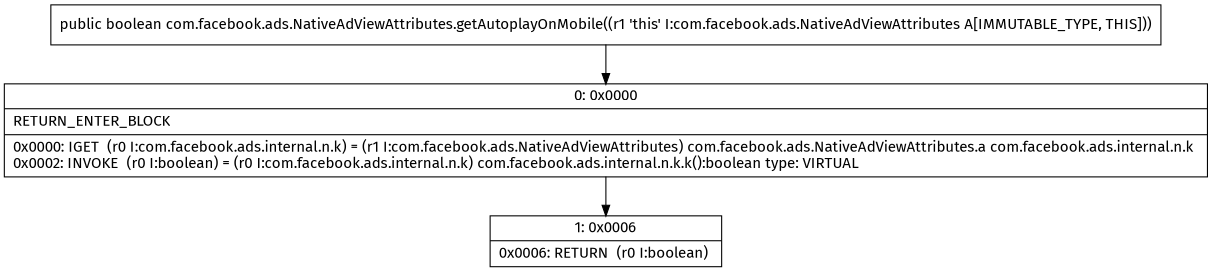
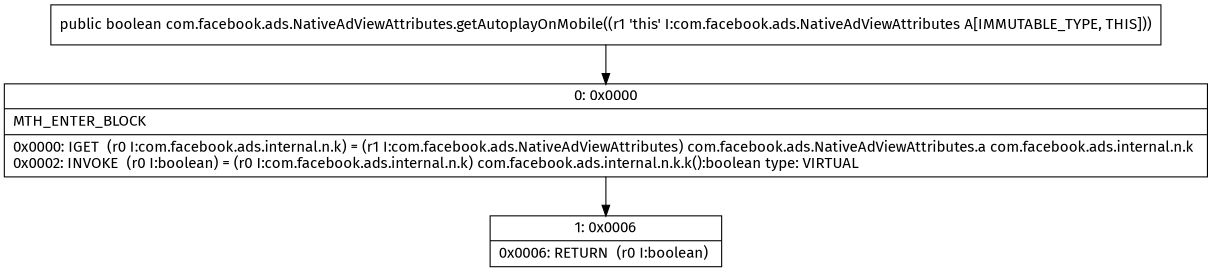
(92, 121) -> (80, 121)
